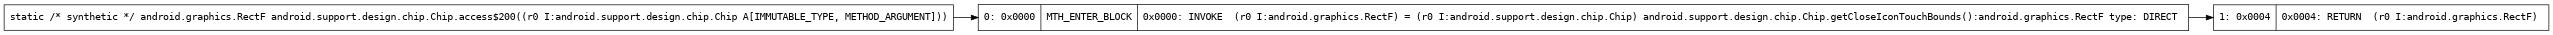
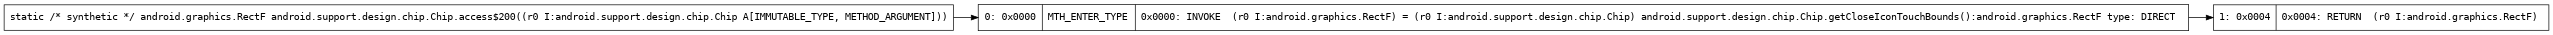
(1089, 17) -> (1088, 17)
